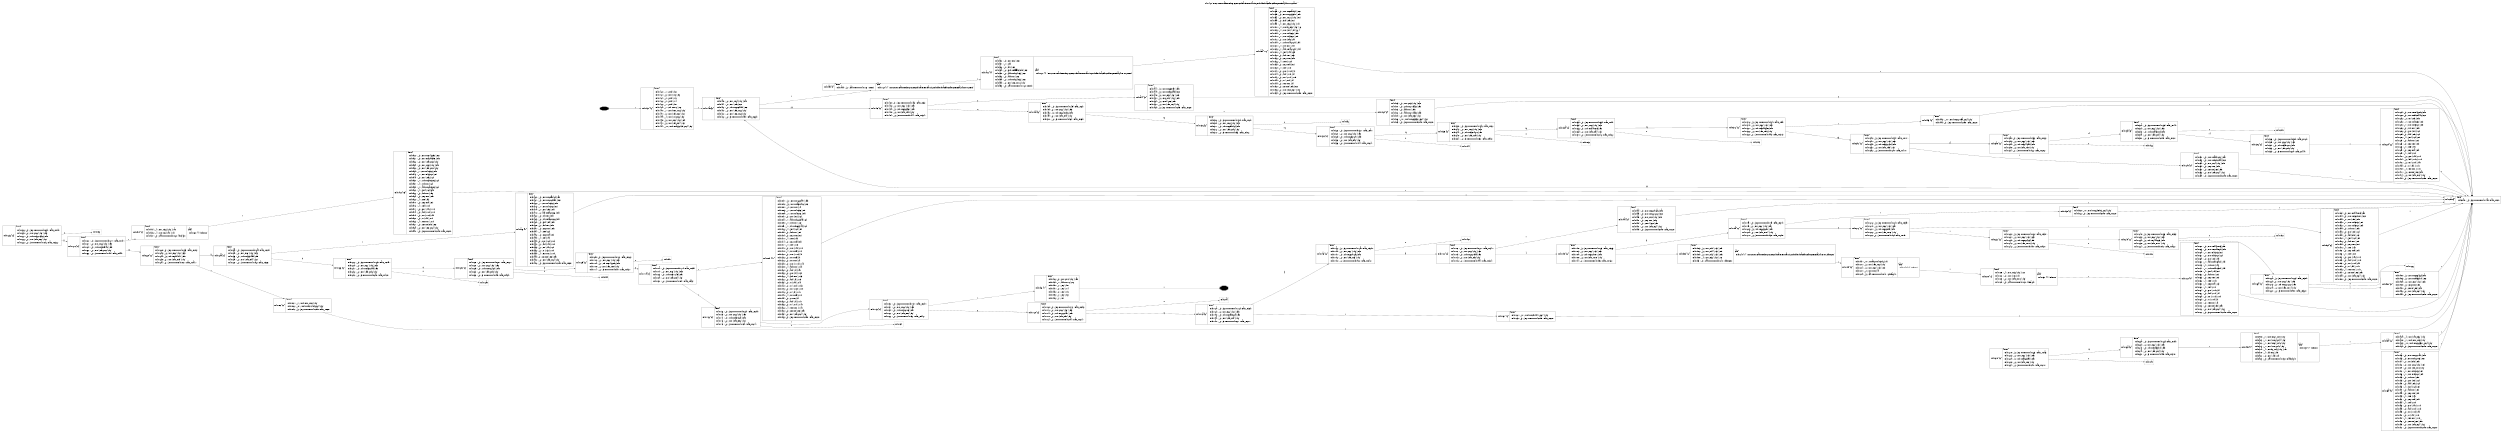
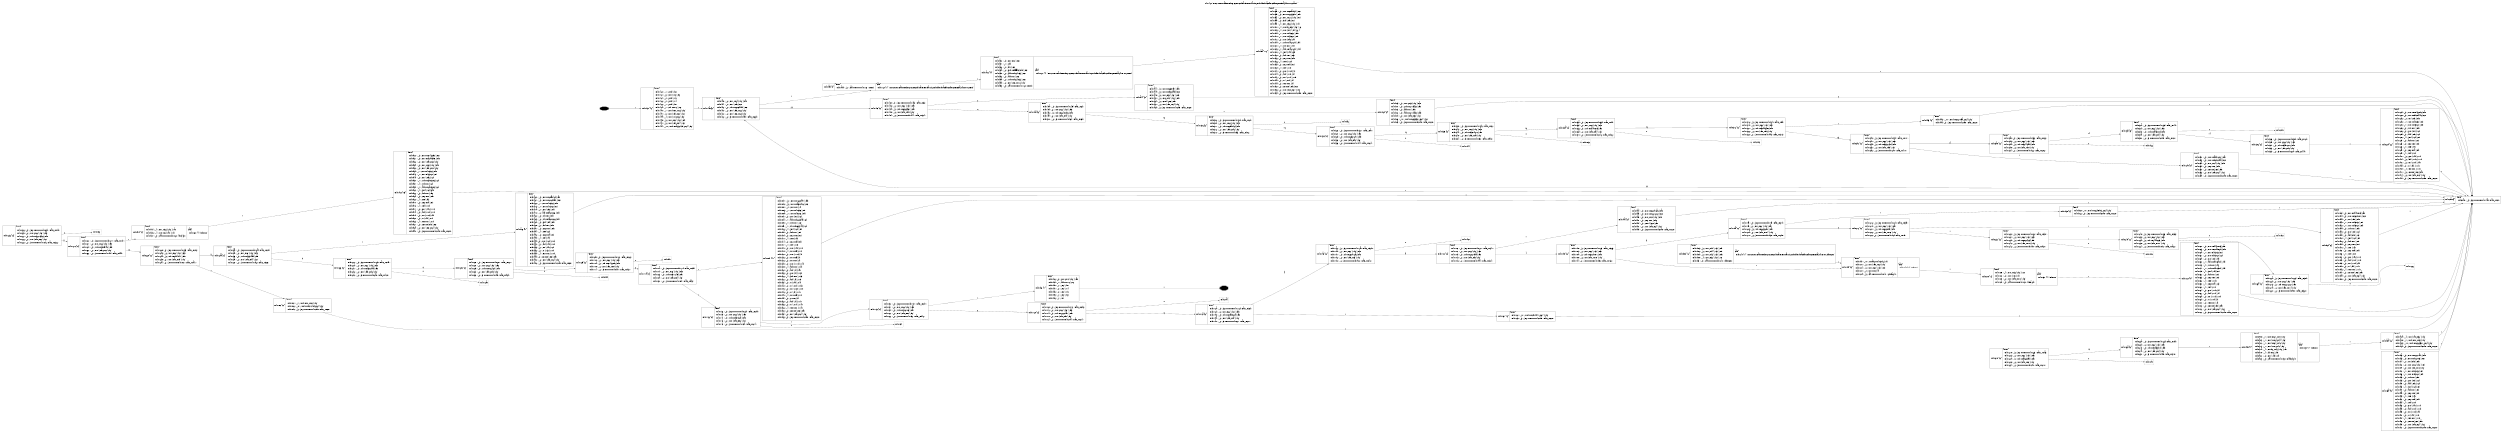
(1646, 254) -> (1728, 269)
(2410, 284) -> none
